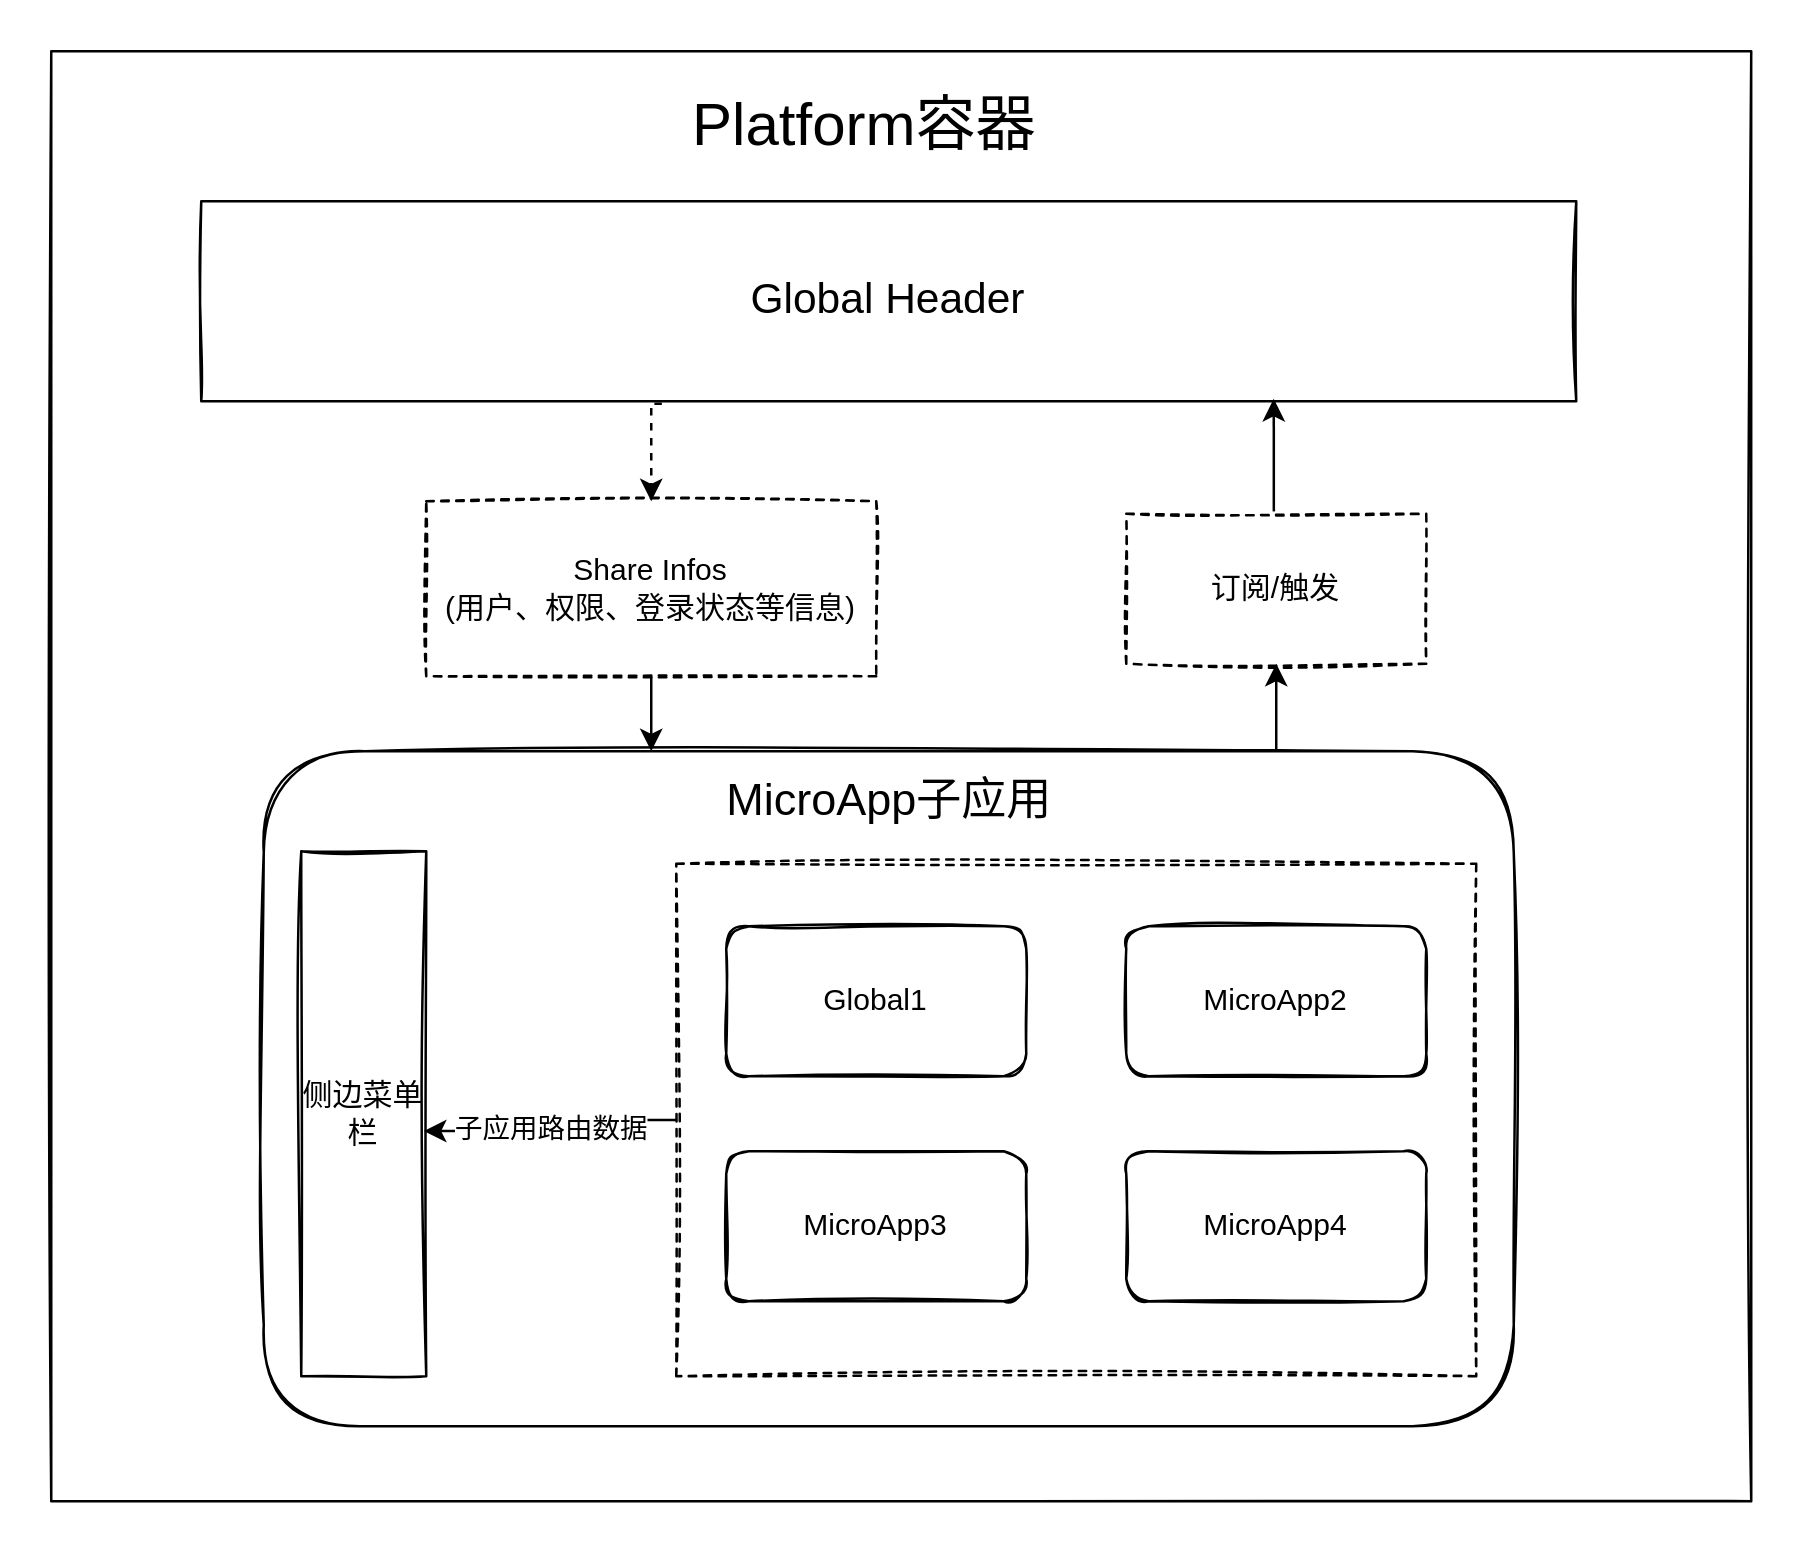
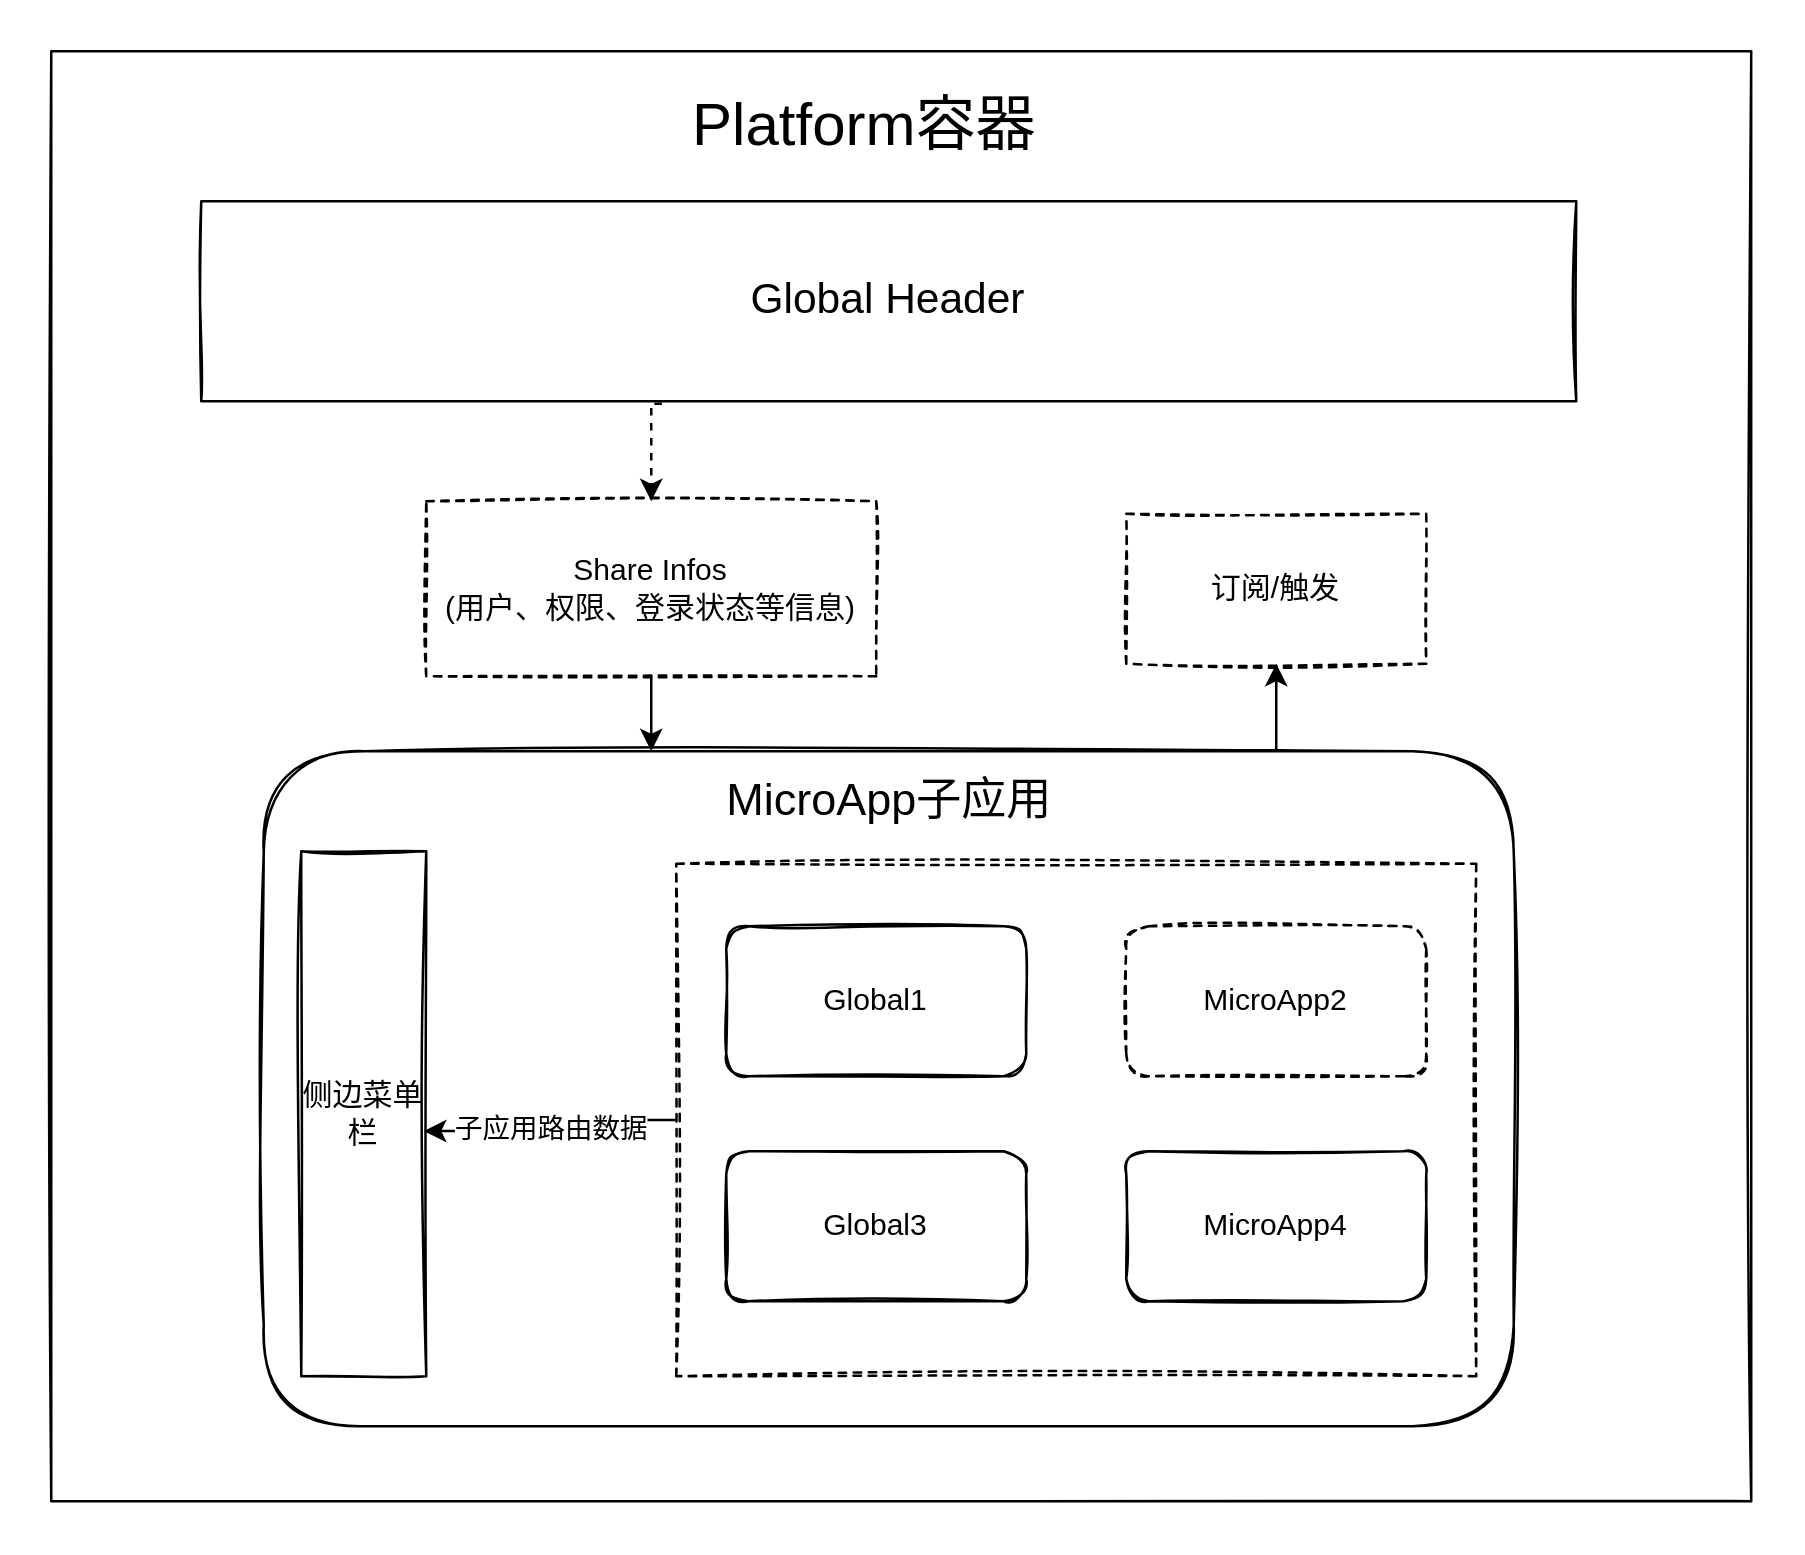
(1274, 461) -> none
(1276, 1001) -> (1276, 1001)
(876, 1226) -> (876, 1226)
